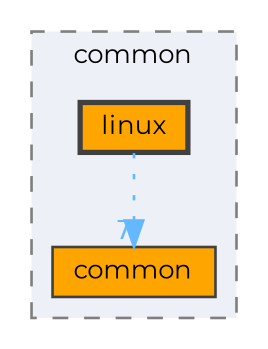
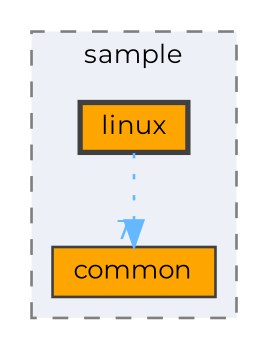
(134, 56) -> (134, 56)
